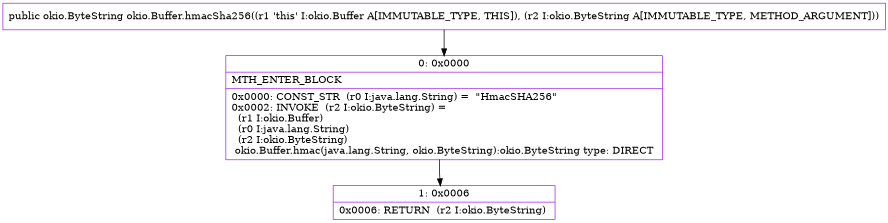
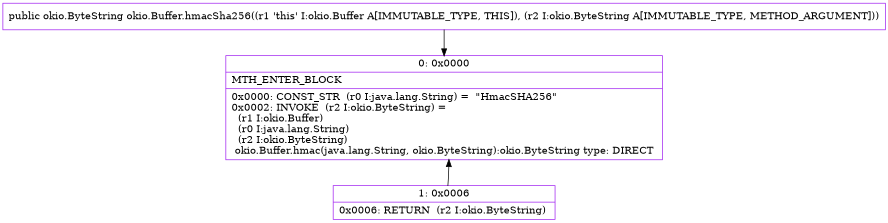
(439, 169) -> (448, 176)
